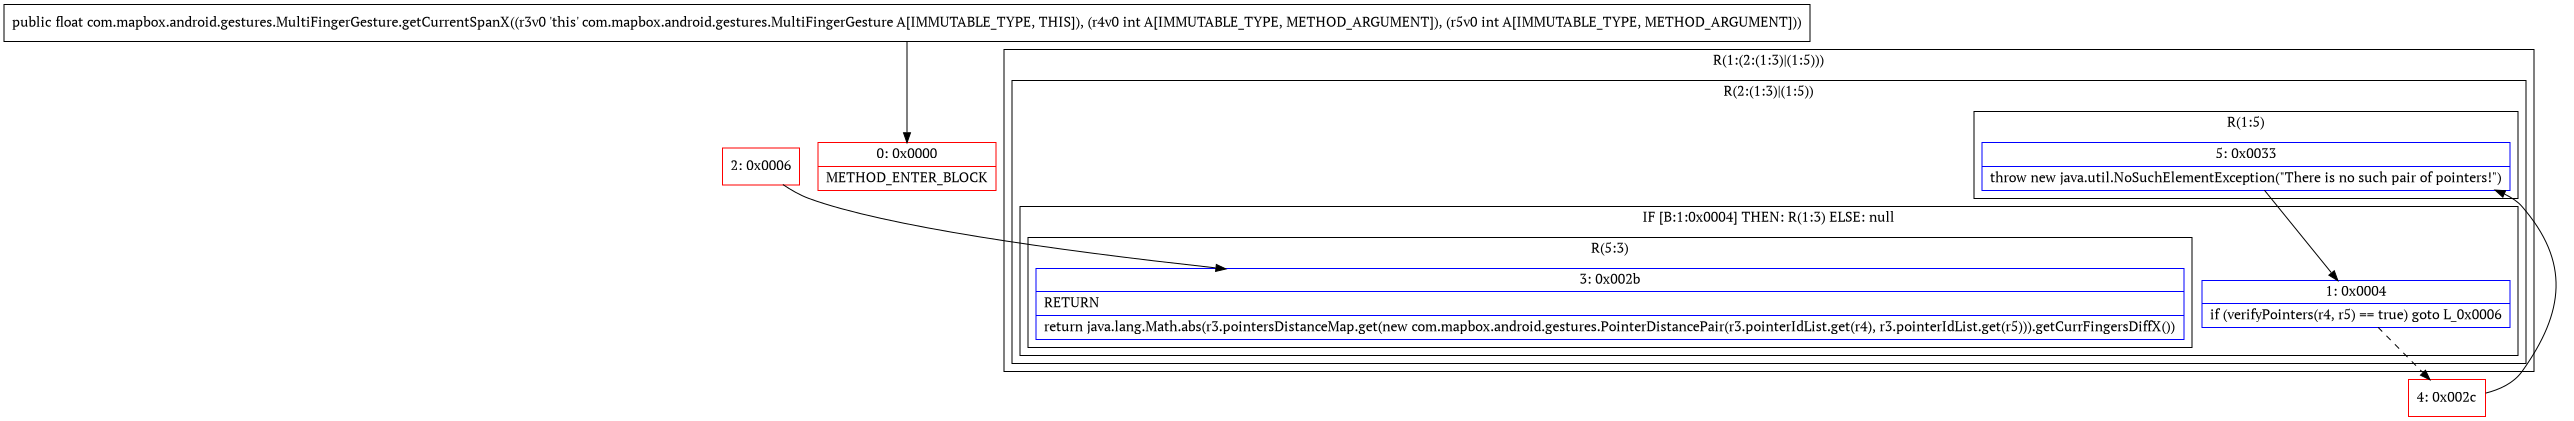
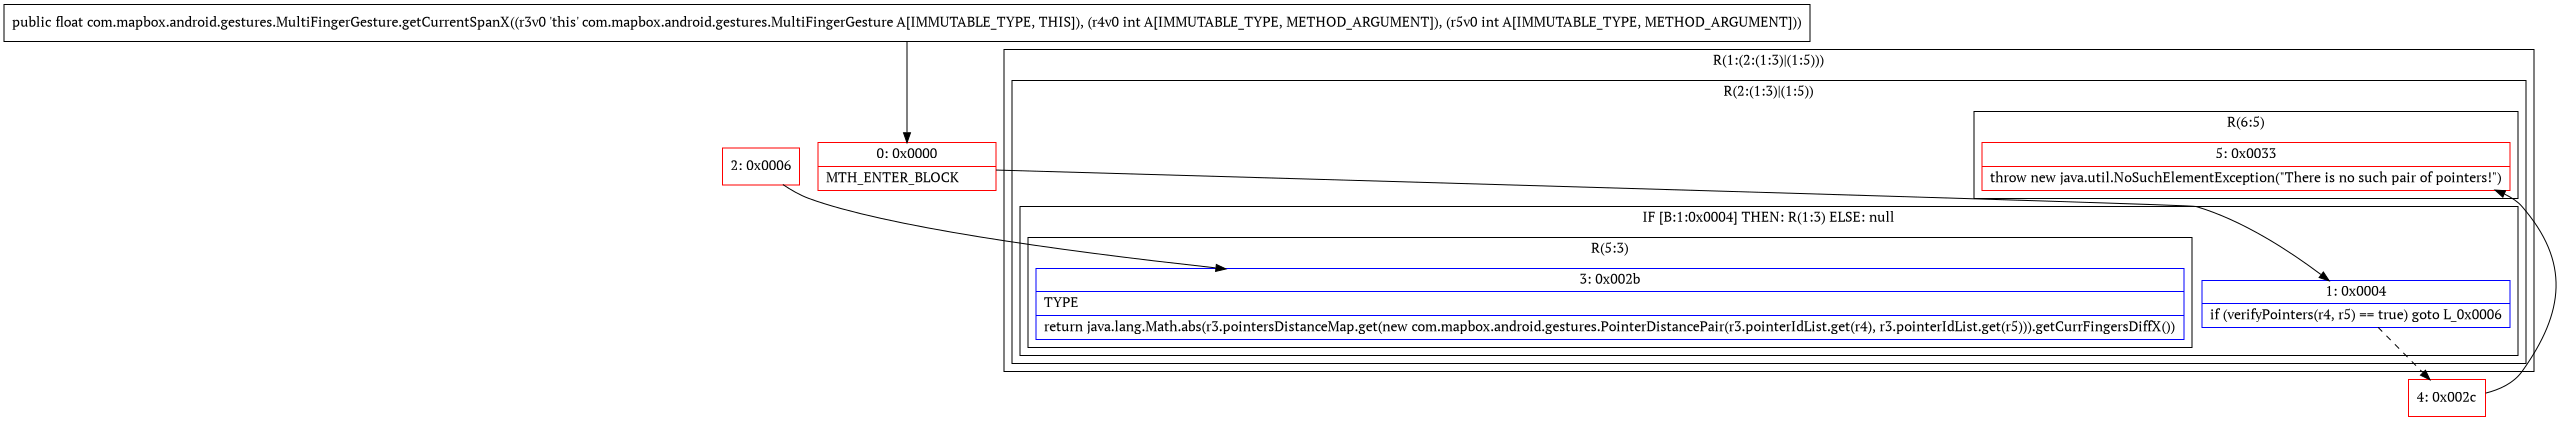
(2246, 123) -> (2246, 123)
(2246, 166) -> (2246, 166)
(907, 178) -> (892, 178)
(2298, 231) -> (1667, 190)
(1072, 303) -> (1062, 303)
